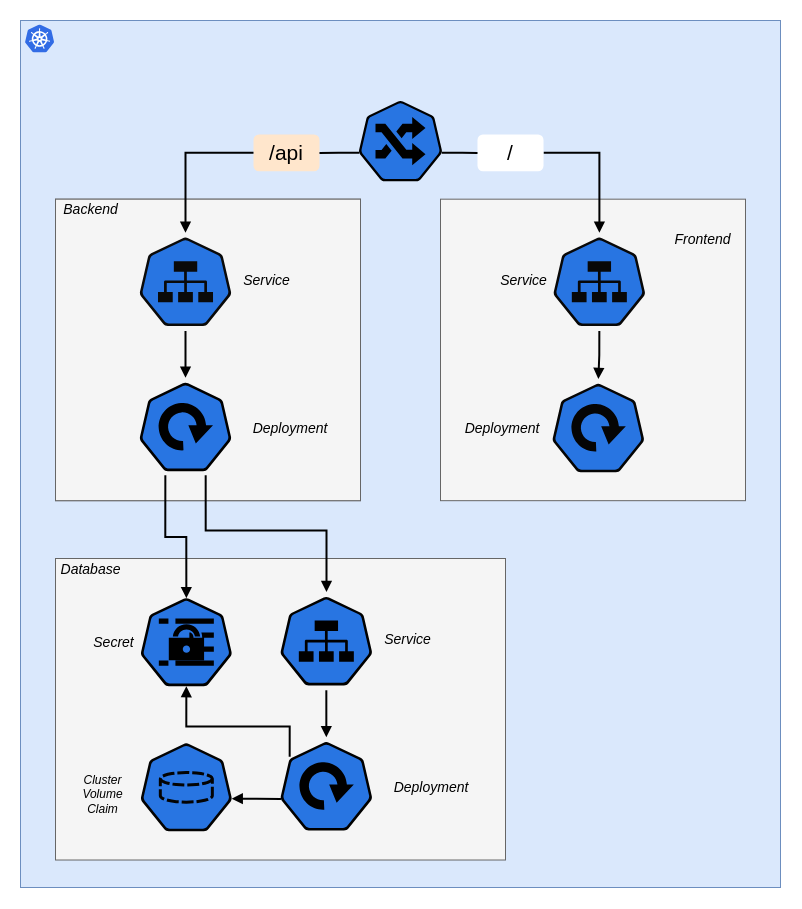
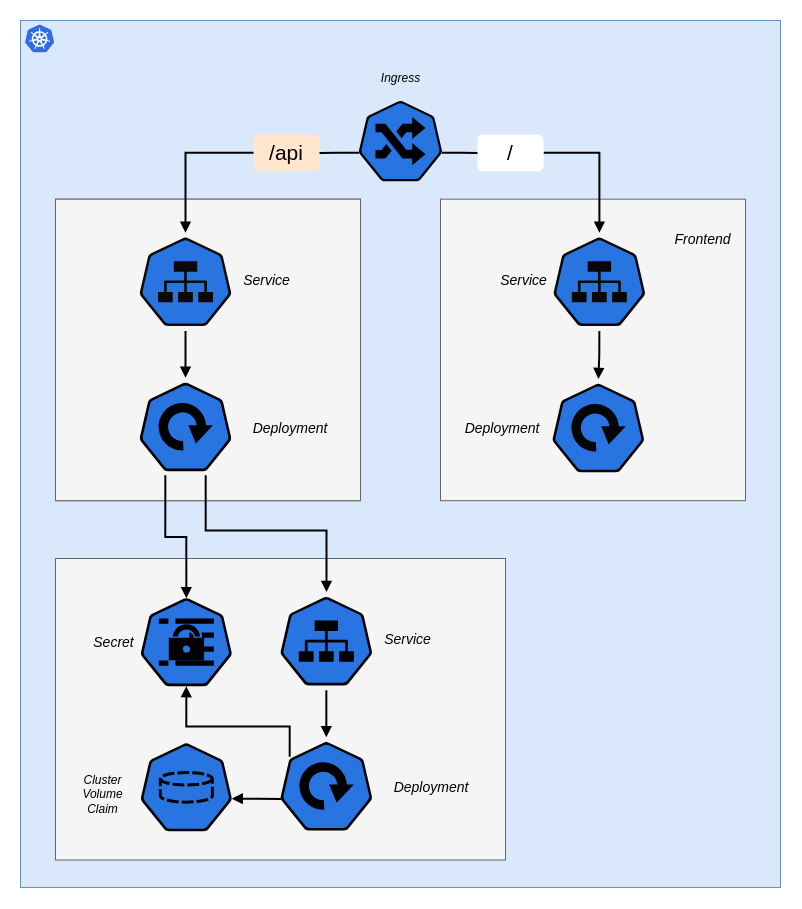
none -> (401, 79)
(91, 209) -> none
(91, 569) -> none
